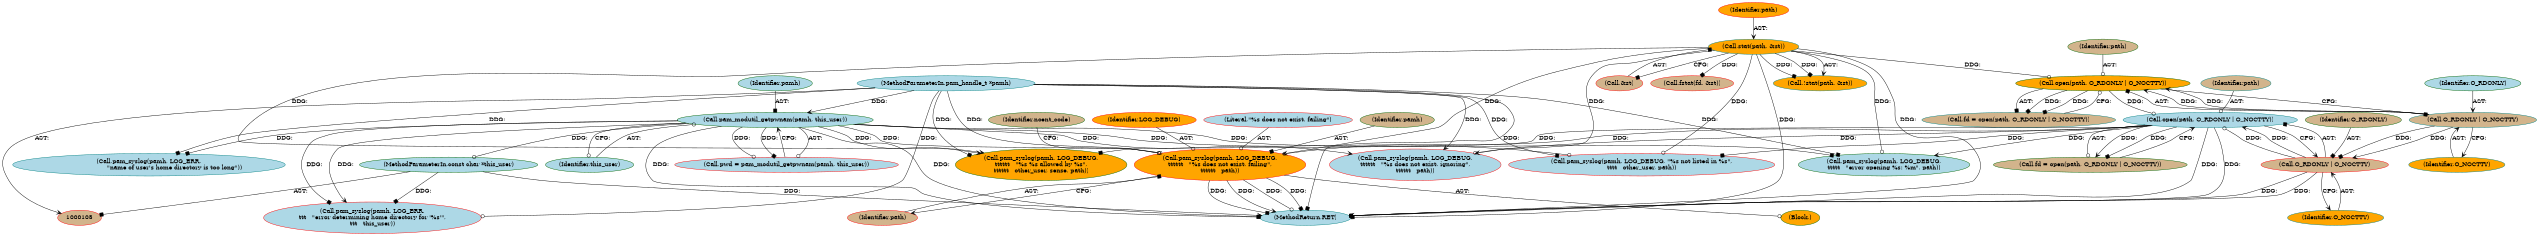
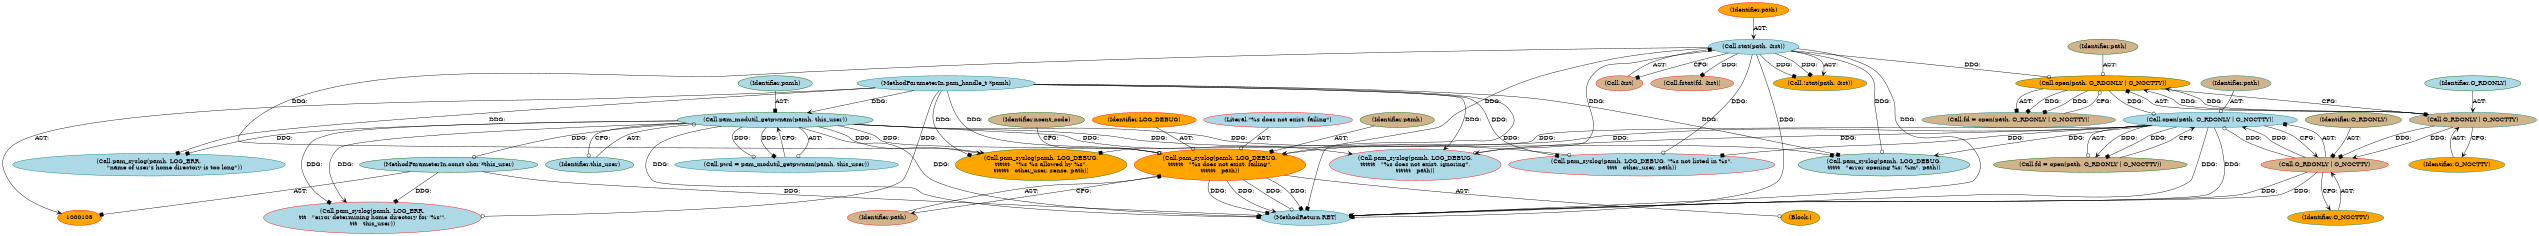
(1754, 47) -> (1754, 47)
(787, 165) -> (787, 165)
(80, 218) -> (80, 218)
